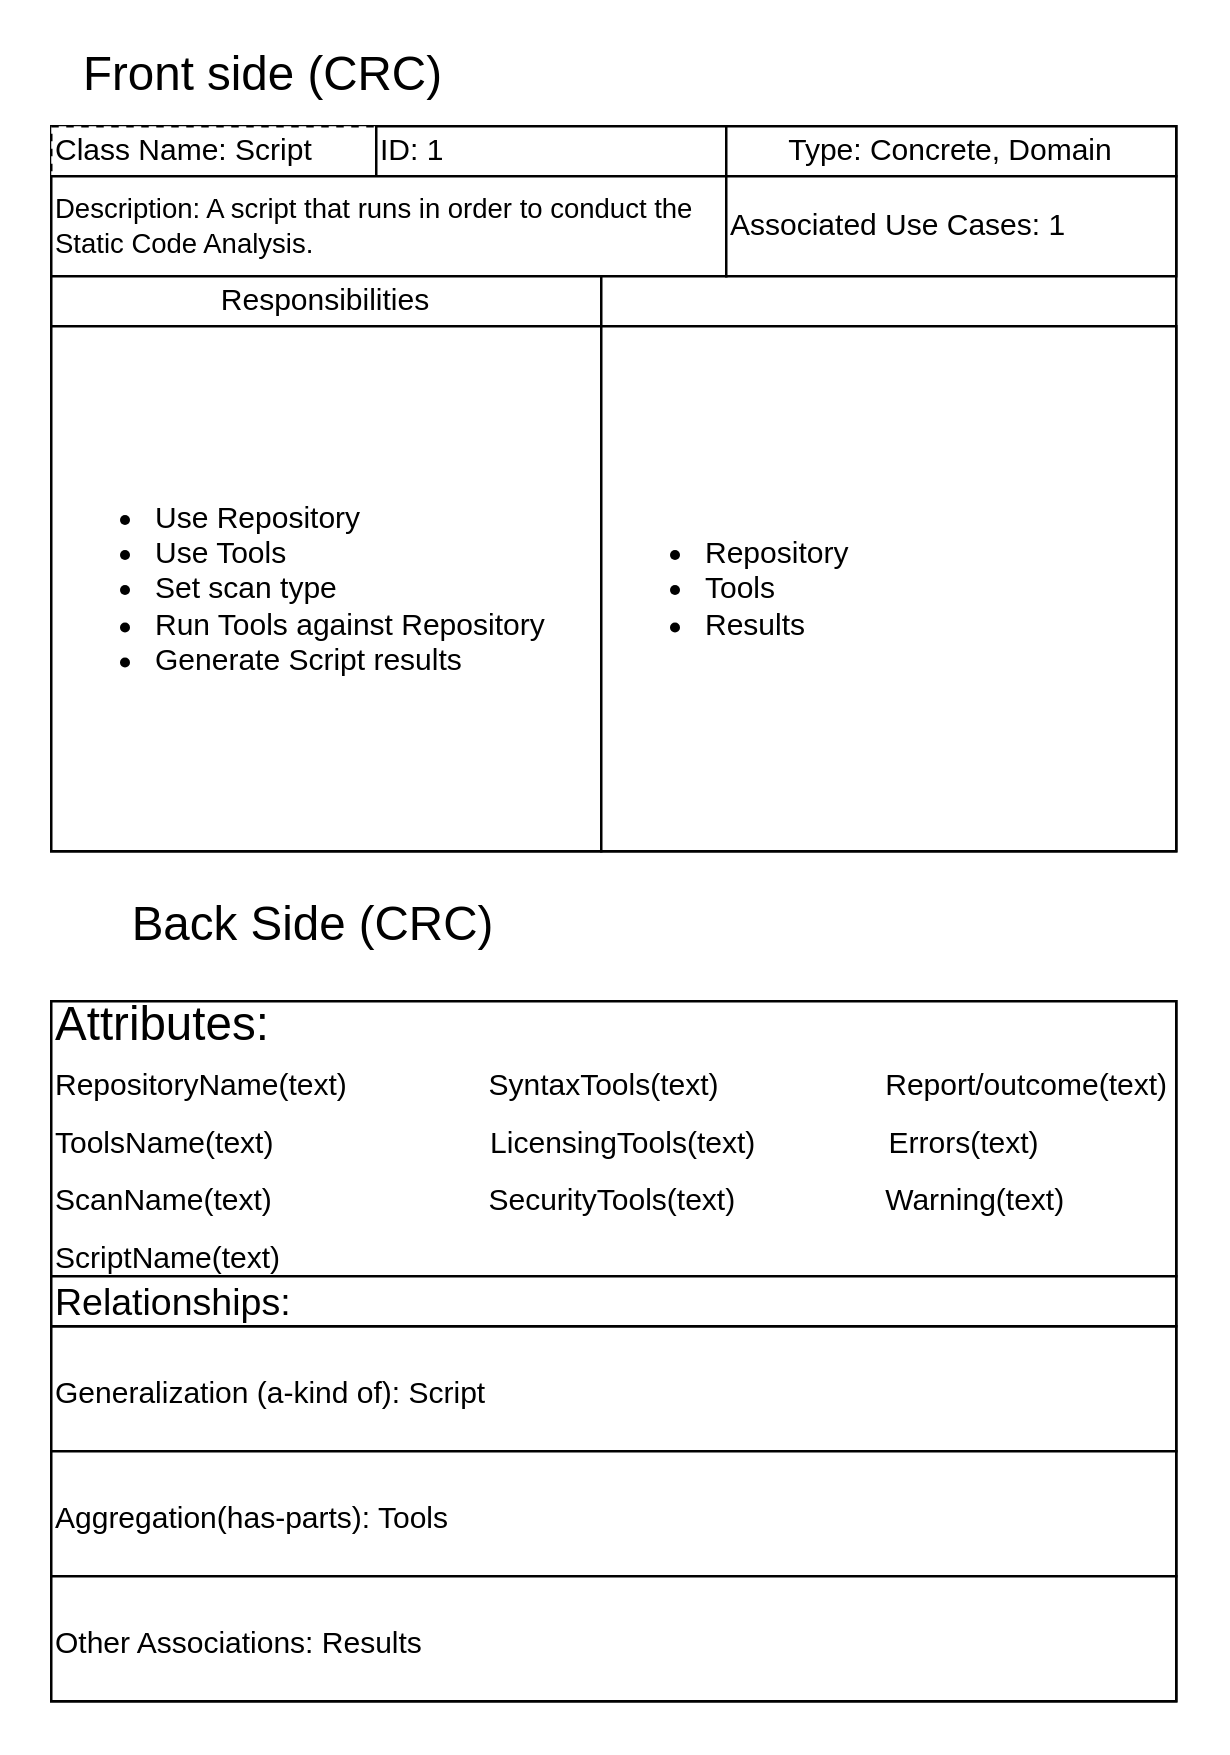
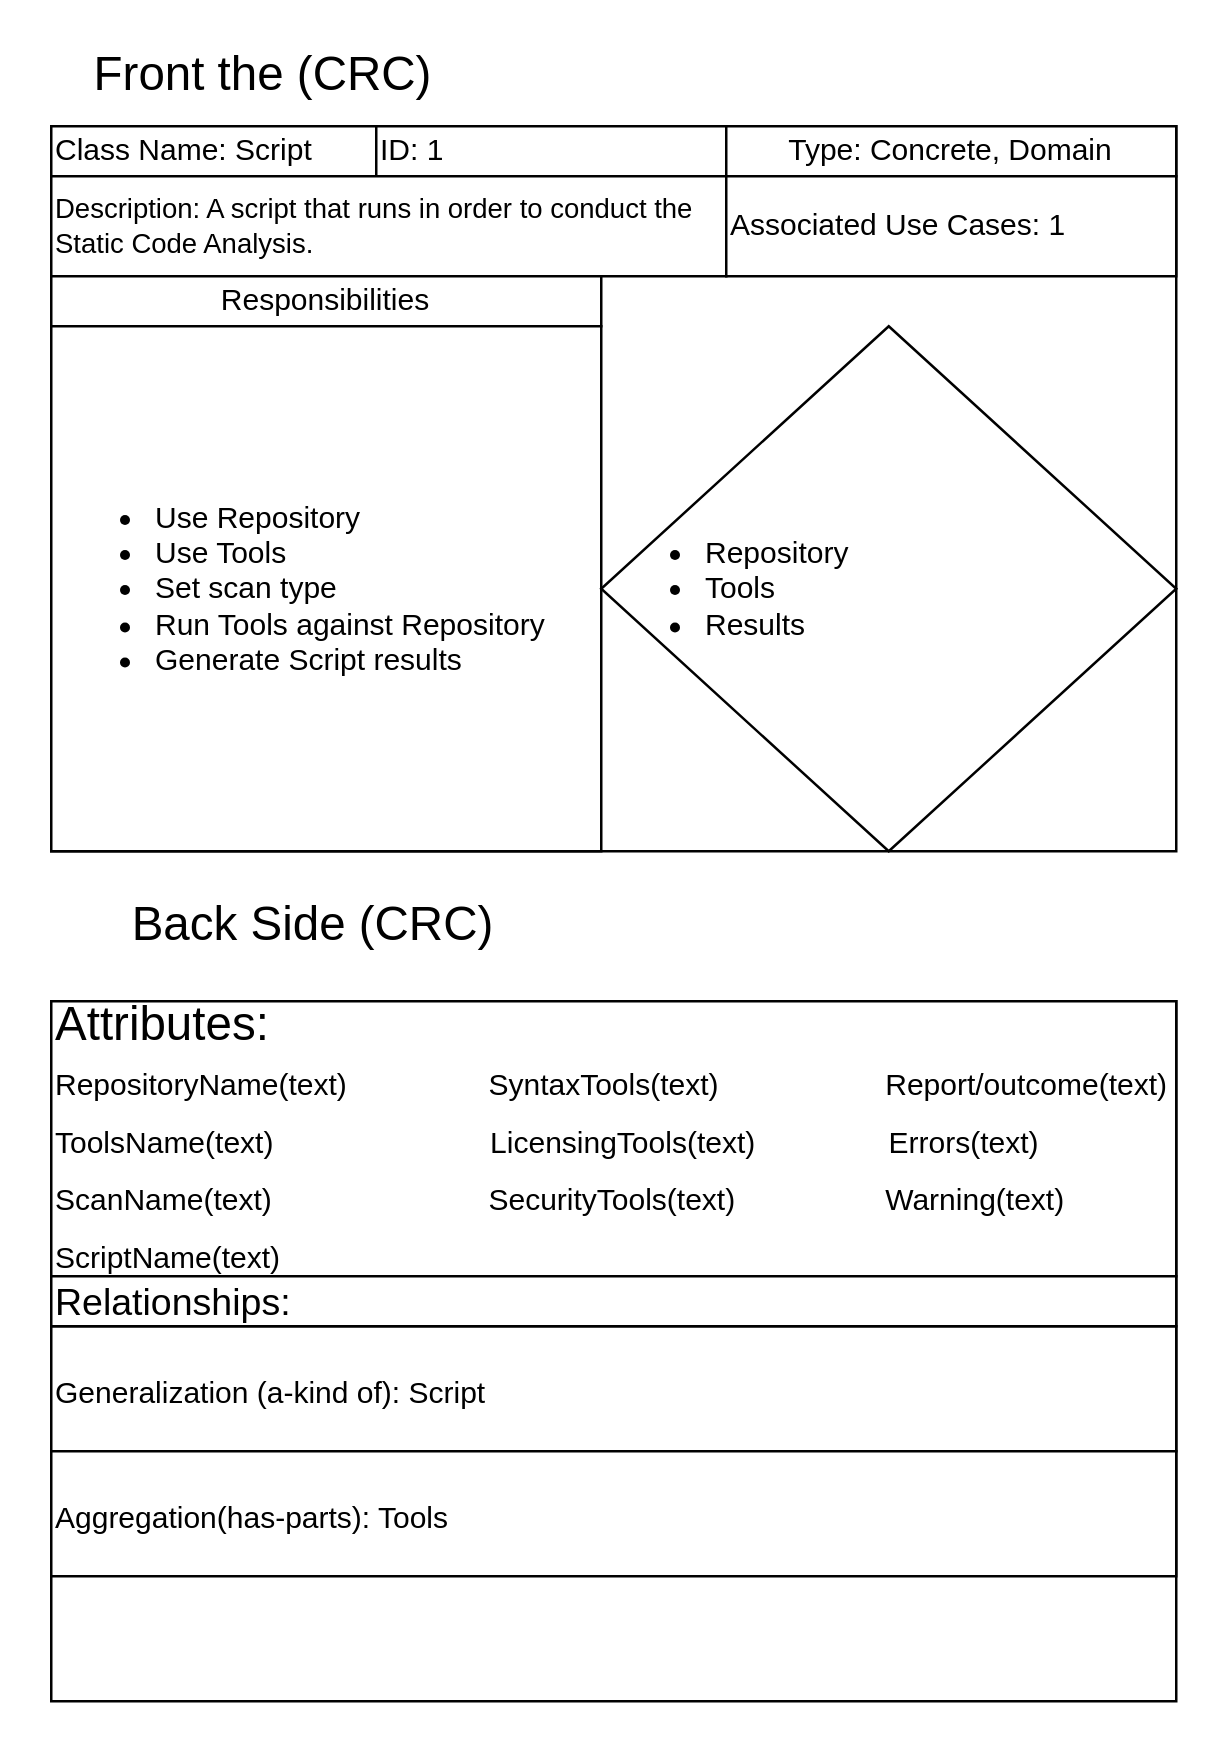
(264, 76) -> (264, 76)
(214, 151) -> (214, 151)
(889, 589) -> (889, 589)
(614, 1639) -> none
